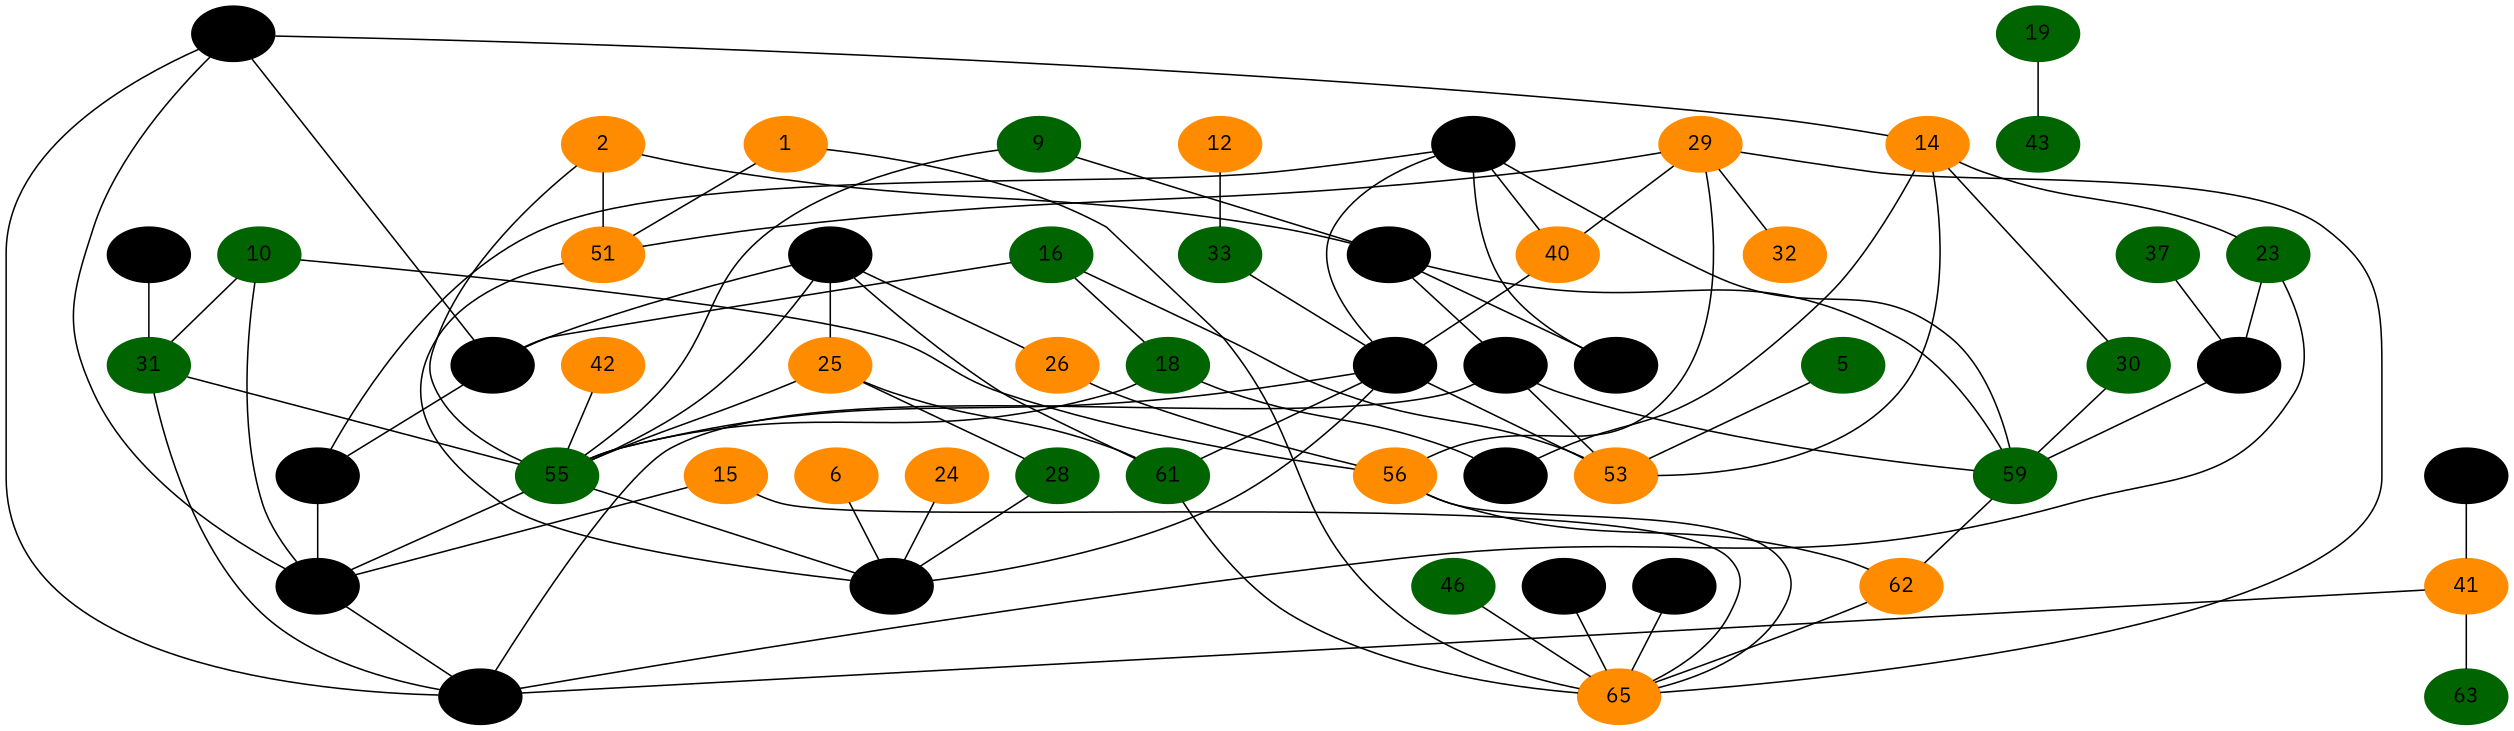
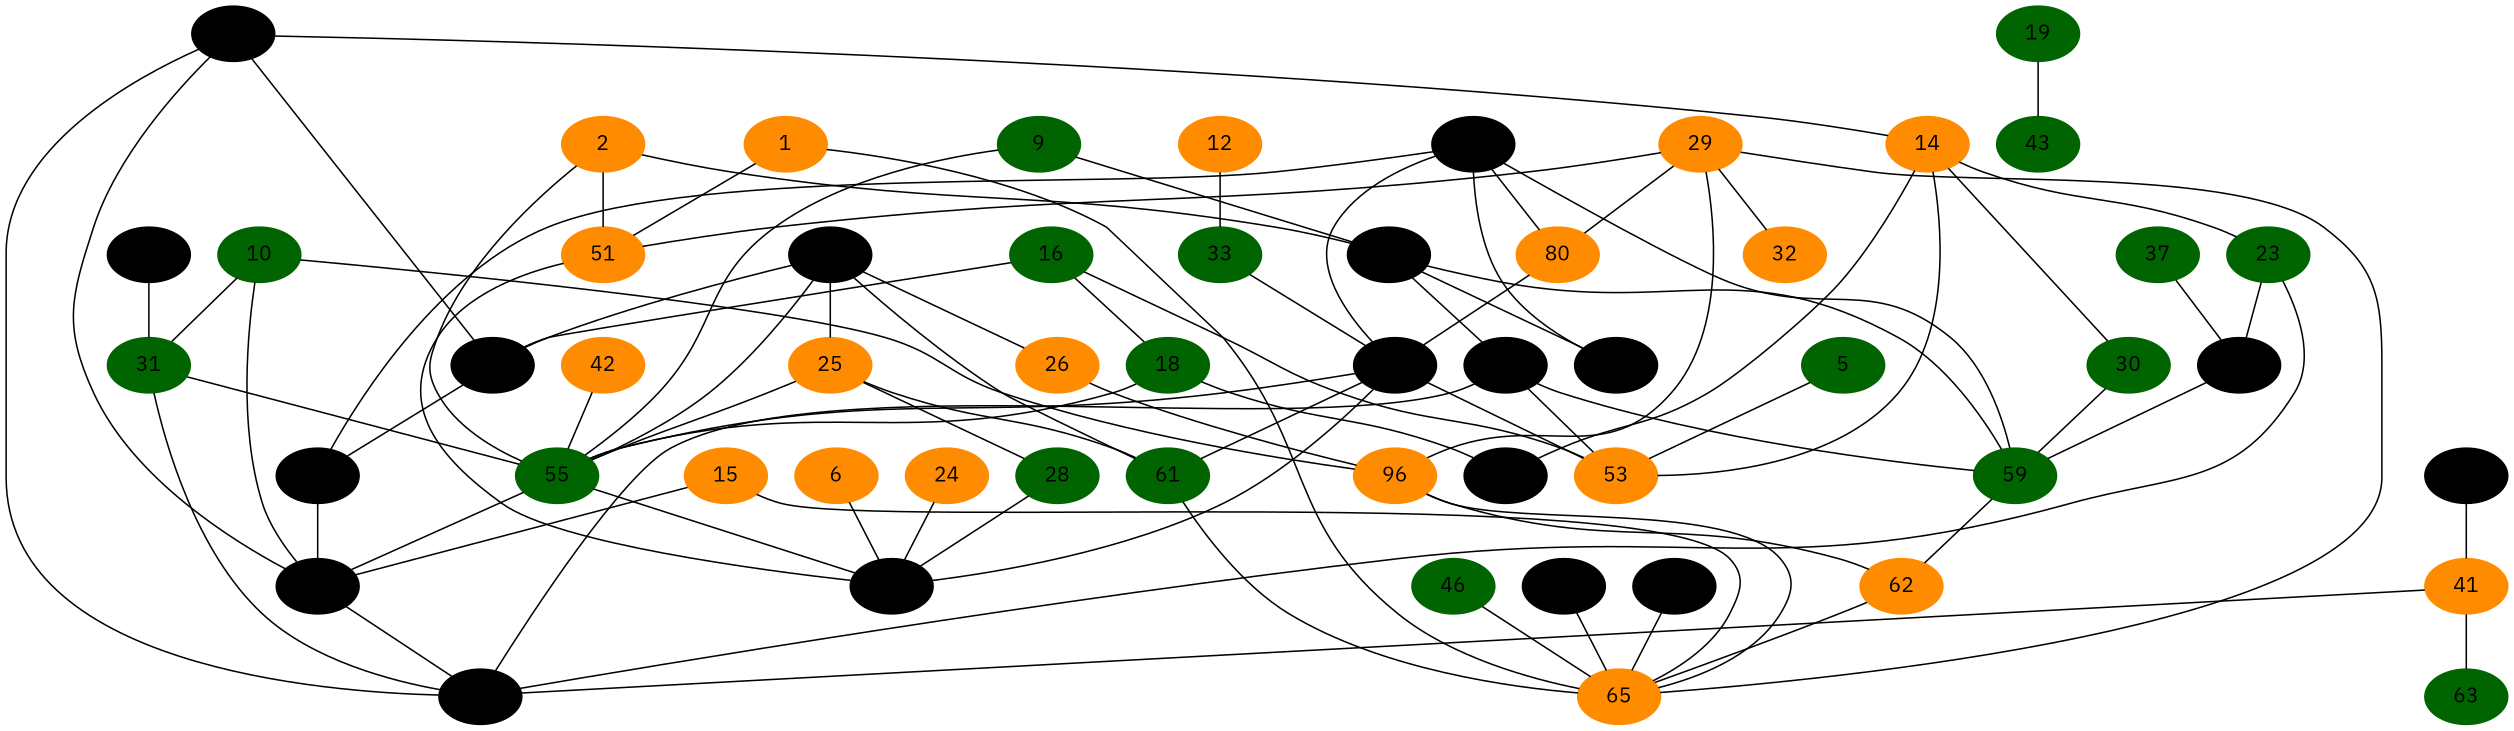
(1558, 255) -> (1558, 255)
(1395, 476) -> (1395, 476)
